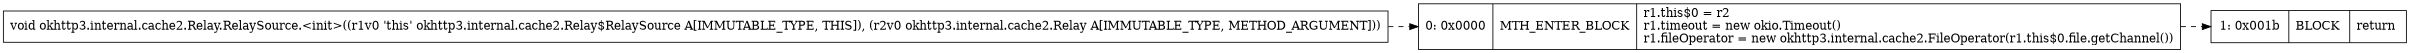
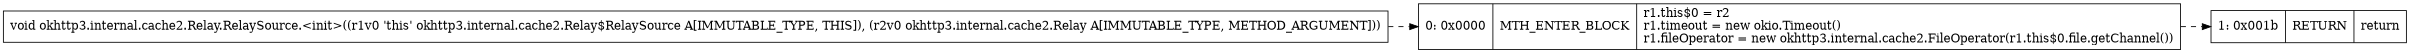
(2318, 26) -> (2320, 26)
